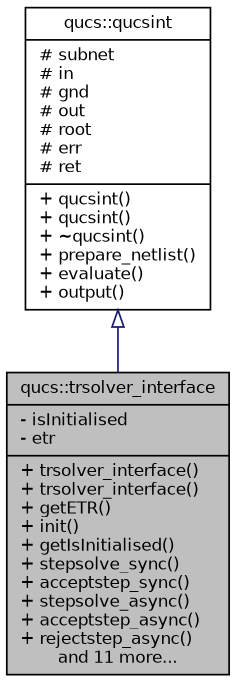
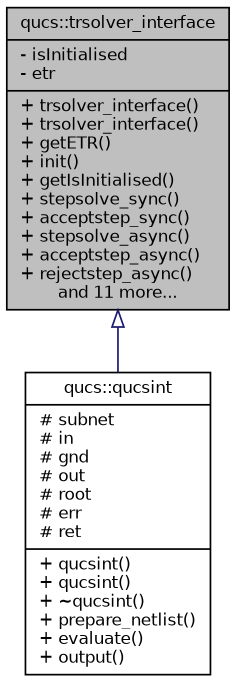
(118, 350) -> (118, 350)
